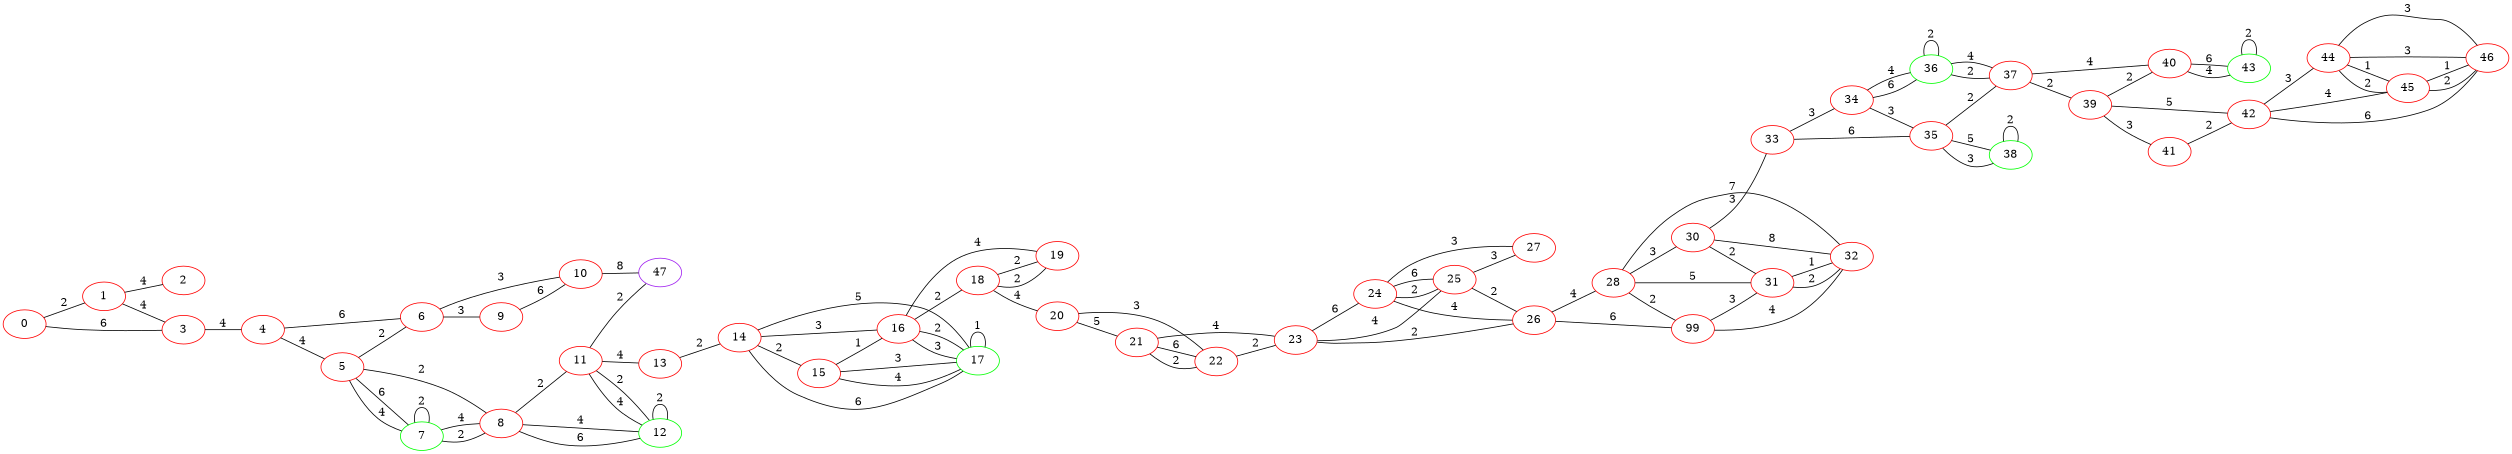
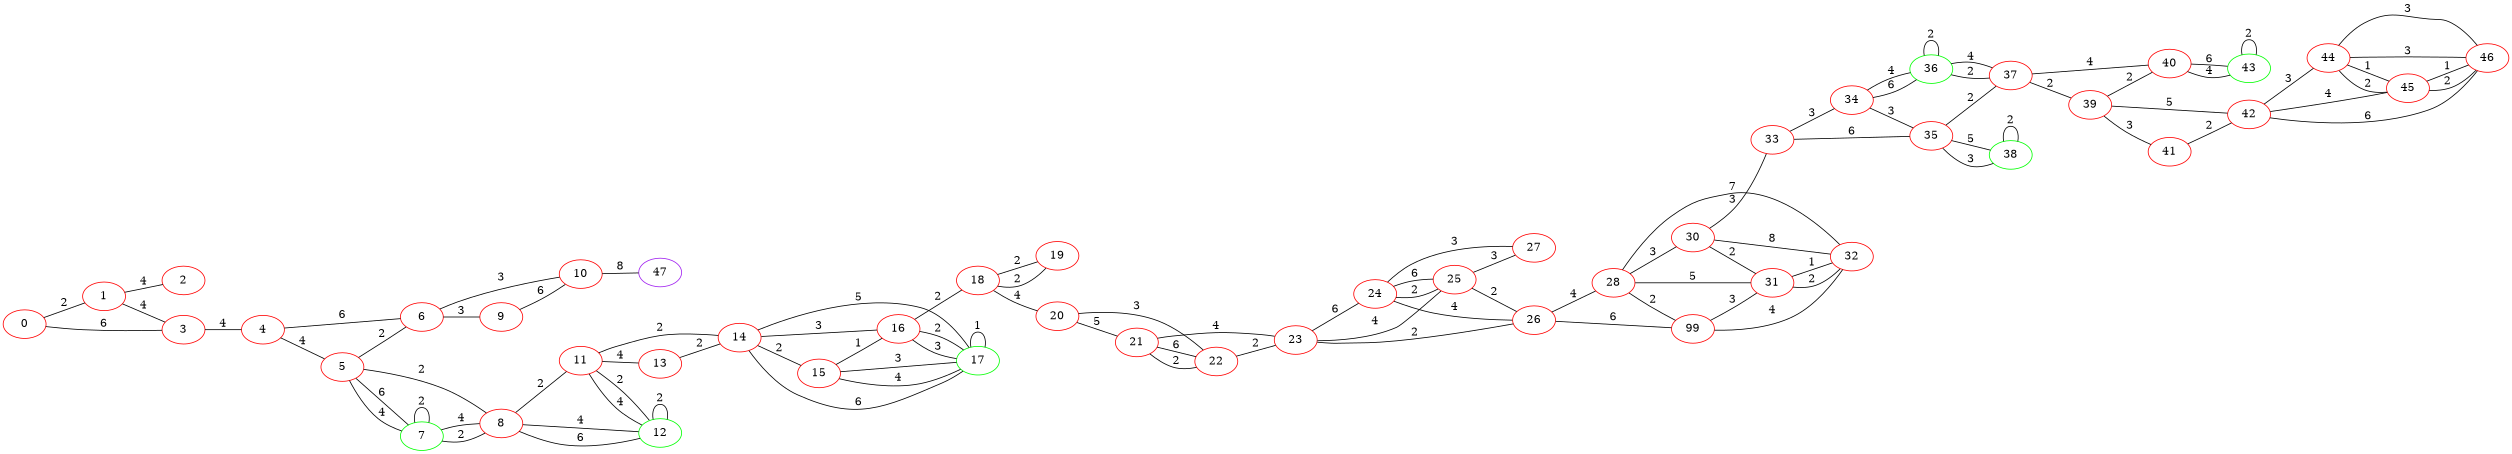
(959, 258) -> none
(615, 313) -> (657, 336)
